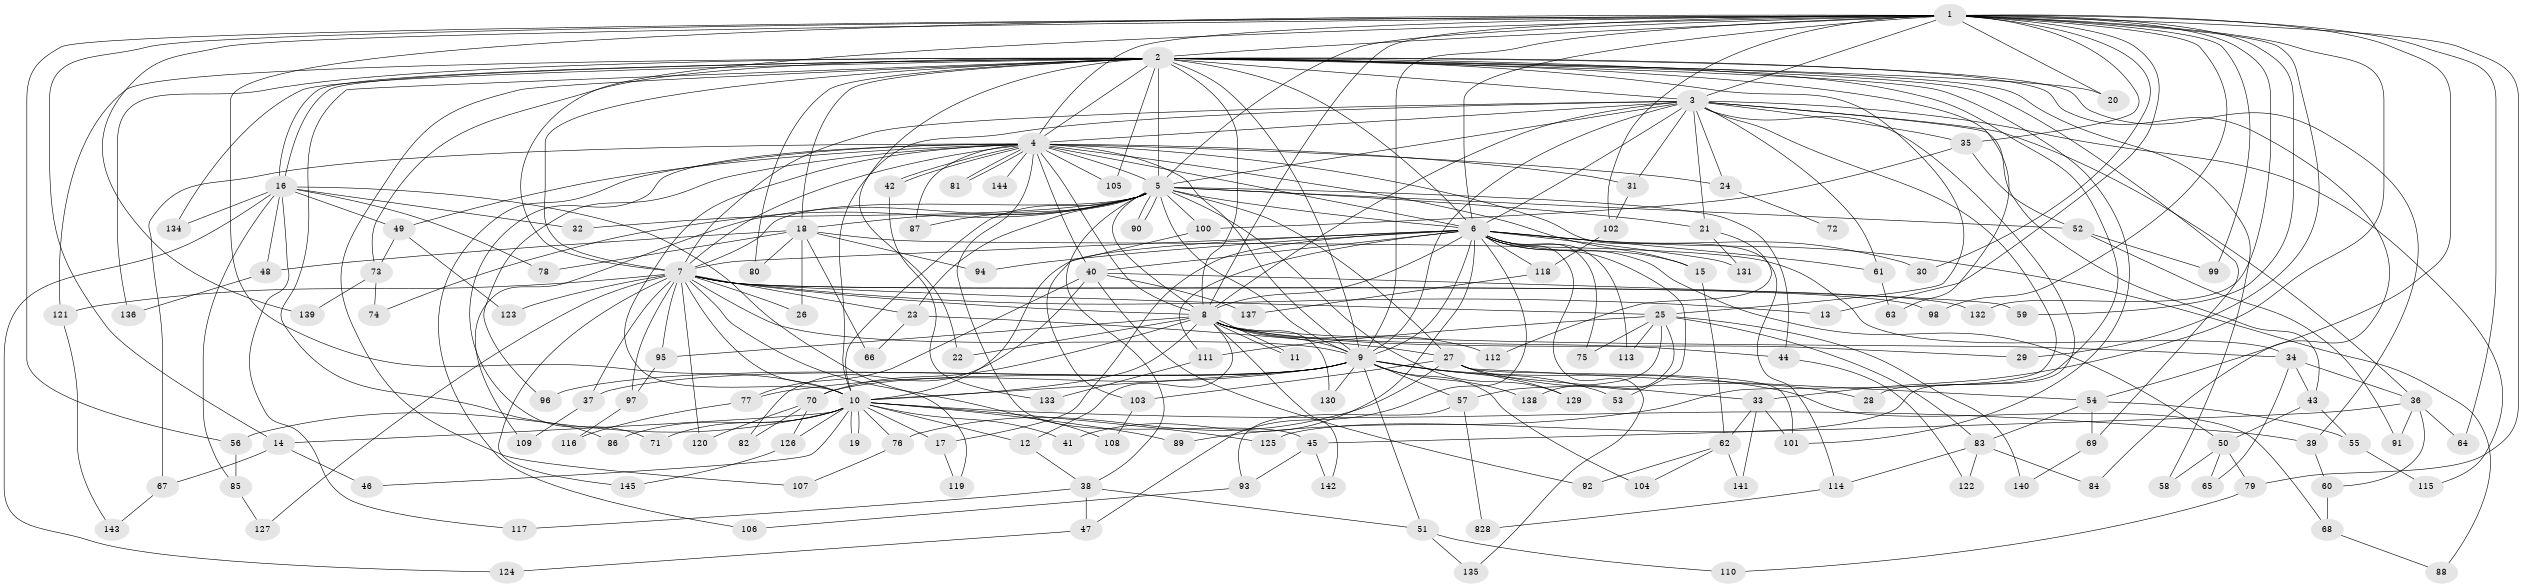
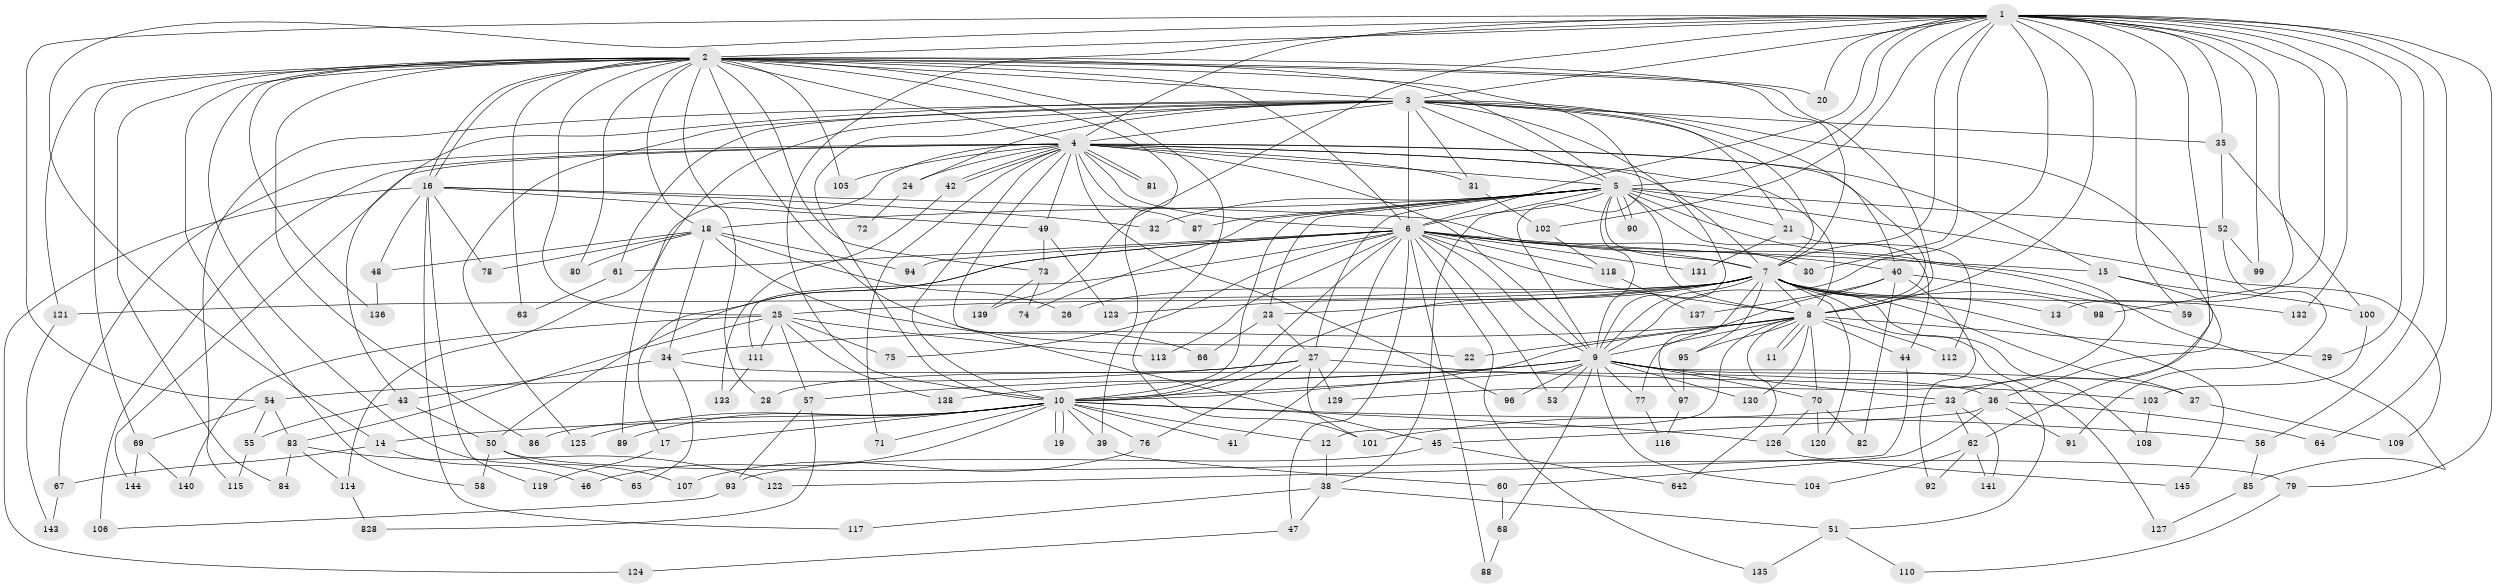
(1181, 208) -> (2217, 292)
(174, 229) -> none
none -> (136, 465)
(1329, 487) -> (1680, 487)
